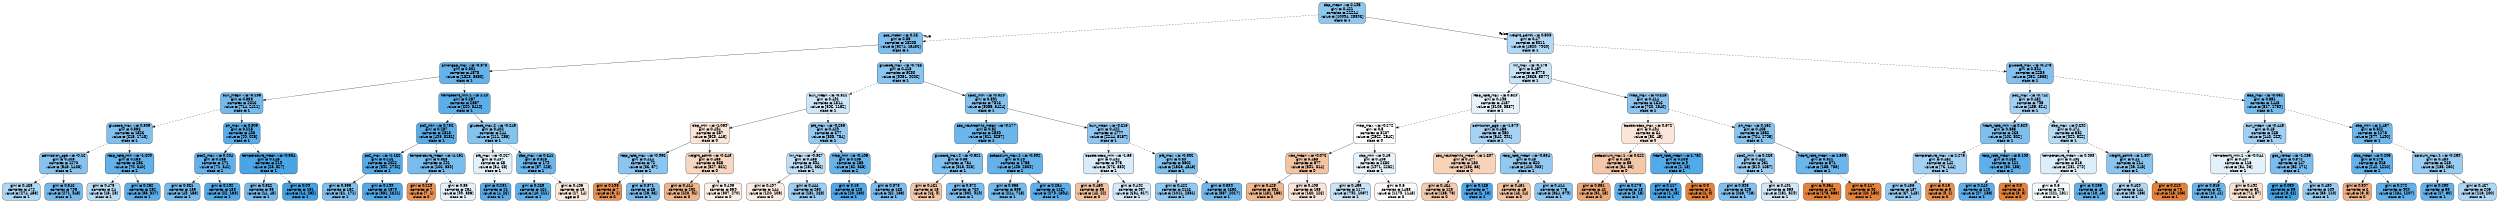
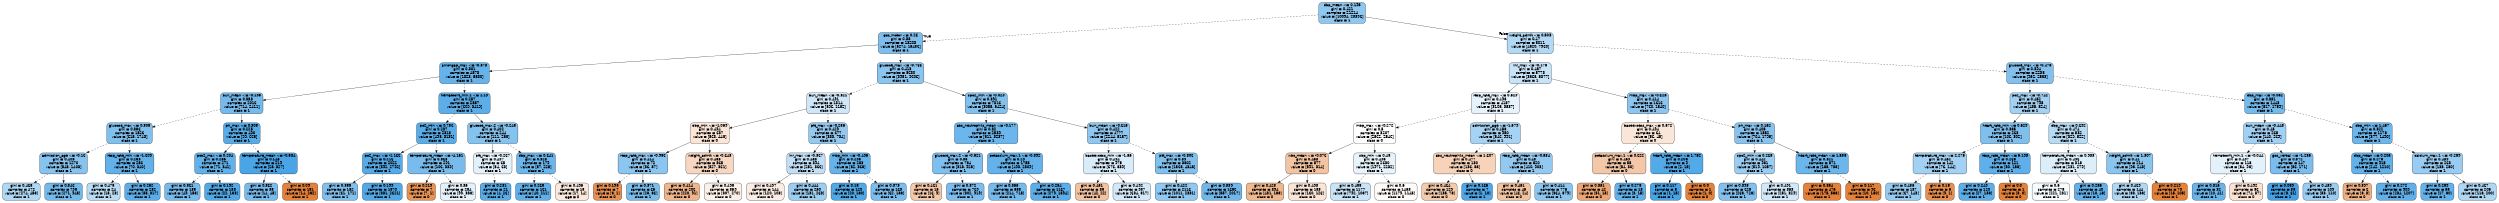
(300, 192) -> (300, 192)
(1092, 192) -> (1092, 192)
(1439, 192) -> (1439, 192)
